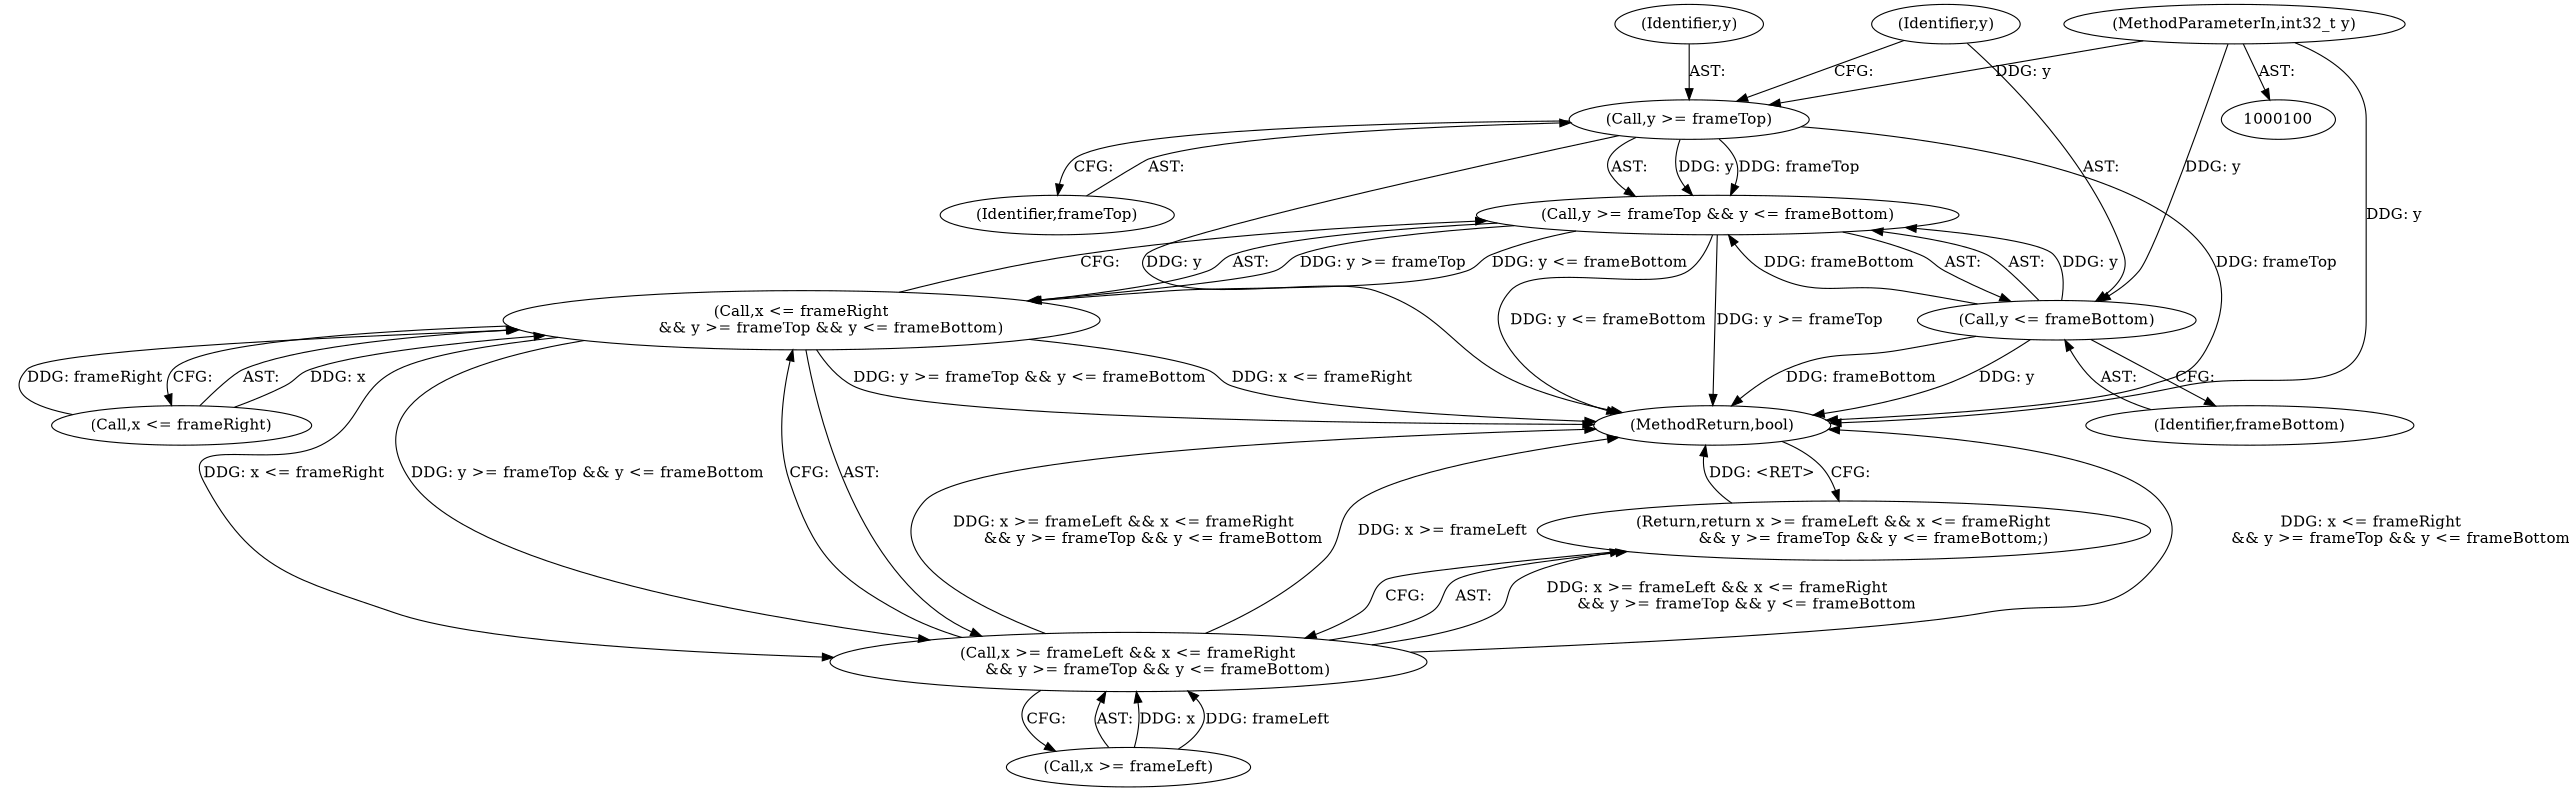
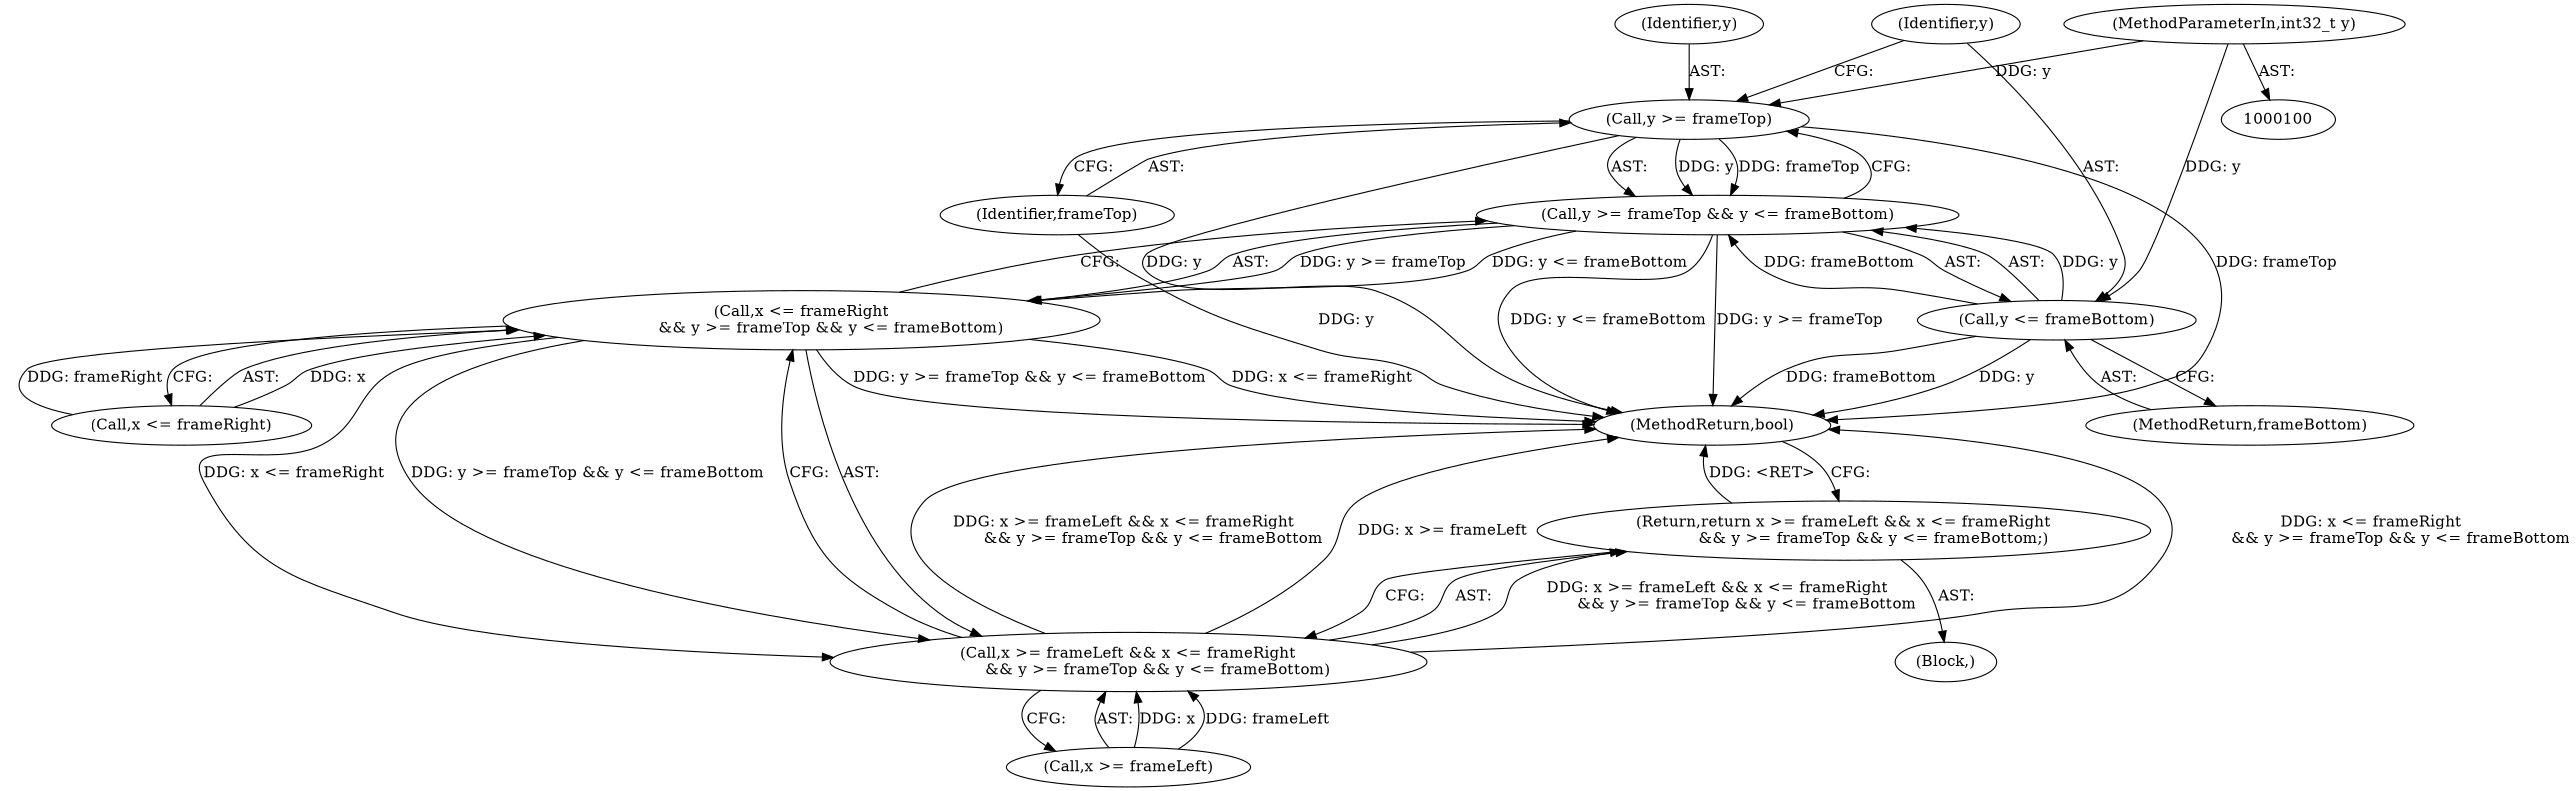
none -> (1858, 153)
(2276, 380) -> (1326, 352)
(2250, 425) -> (2250, 425)
none -> (1946, 662)
